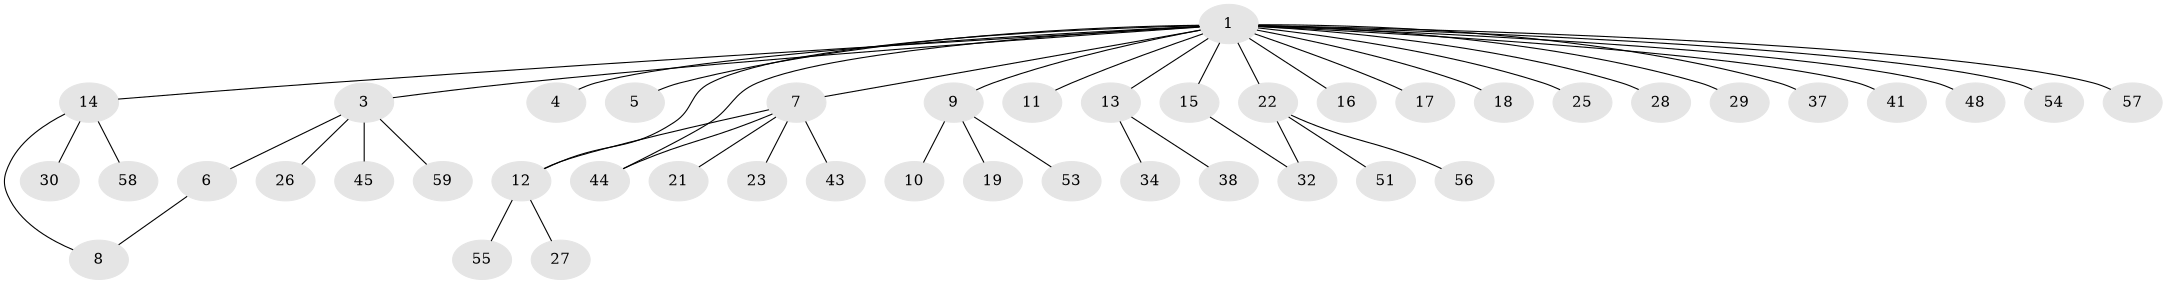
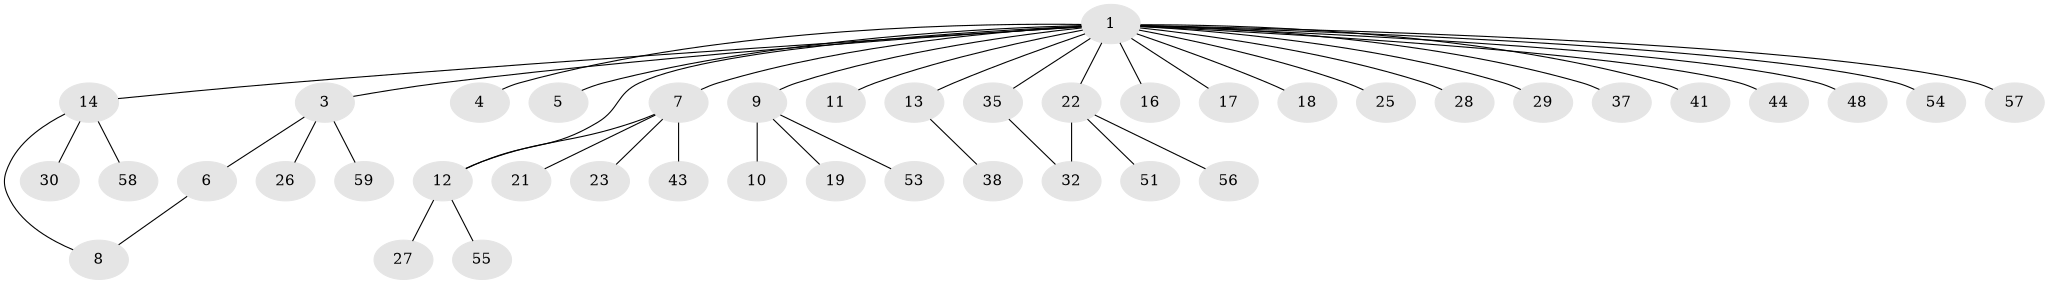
(1189, 103) -> (993, 103)
(698, 141) -> none
(364, 181) -> none
(1150, 181) -> none
